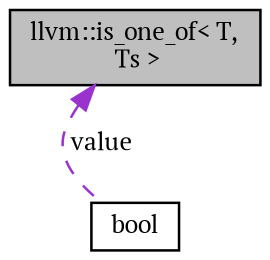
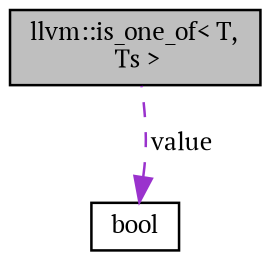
(65, 159) -> (146, 131)
